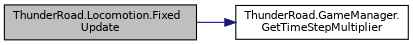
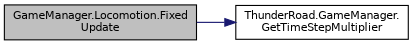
(100, 22) -> (100, 22)
